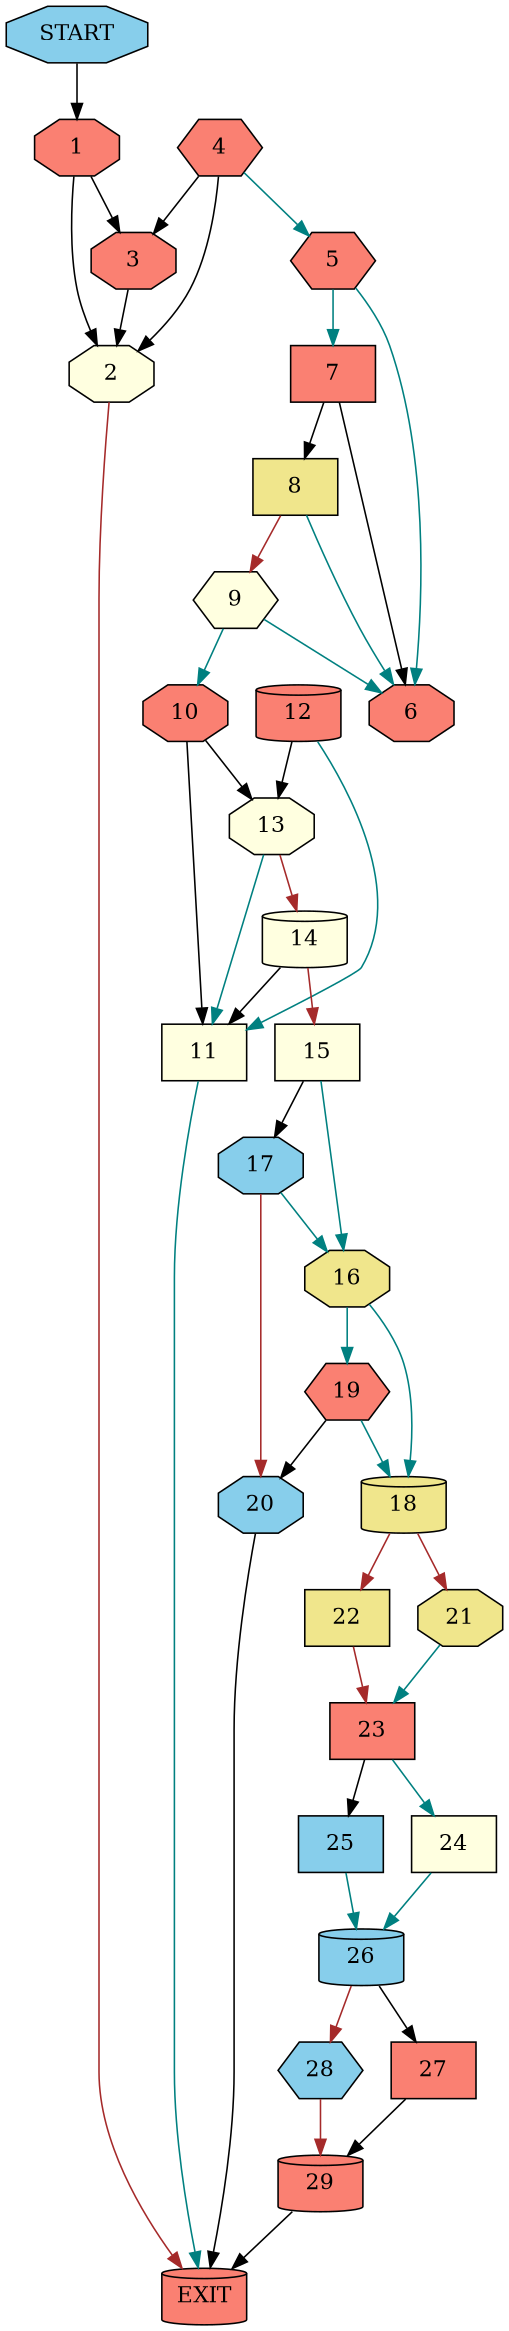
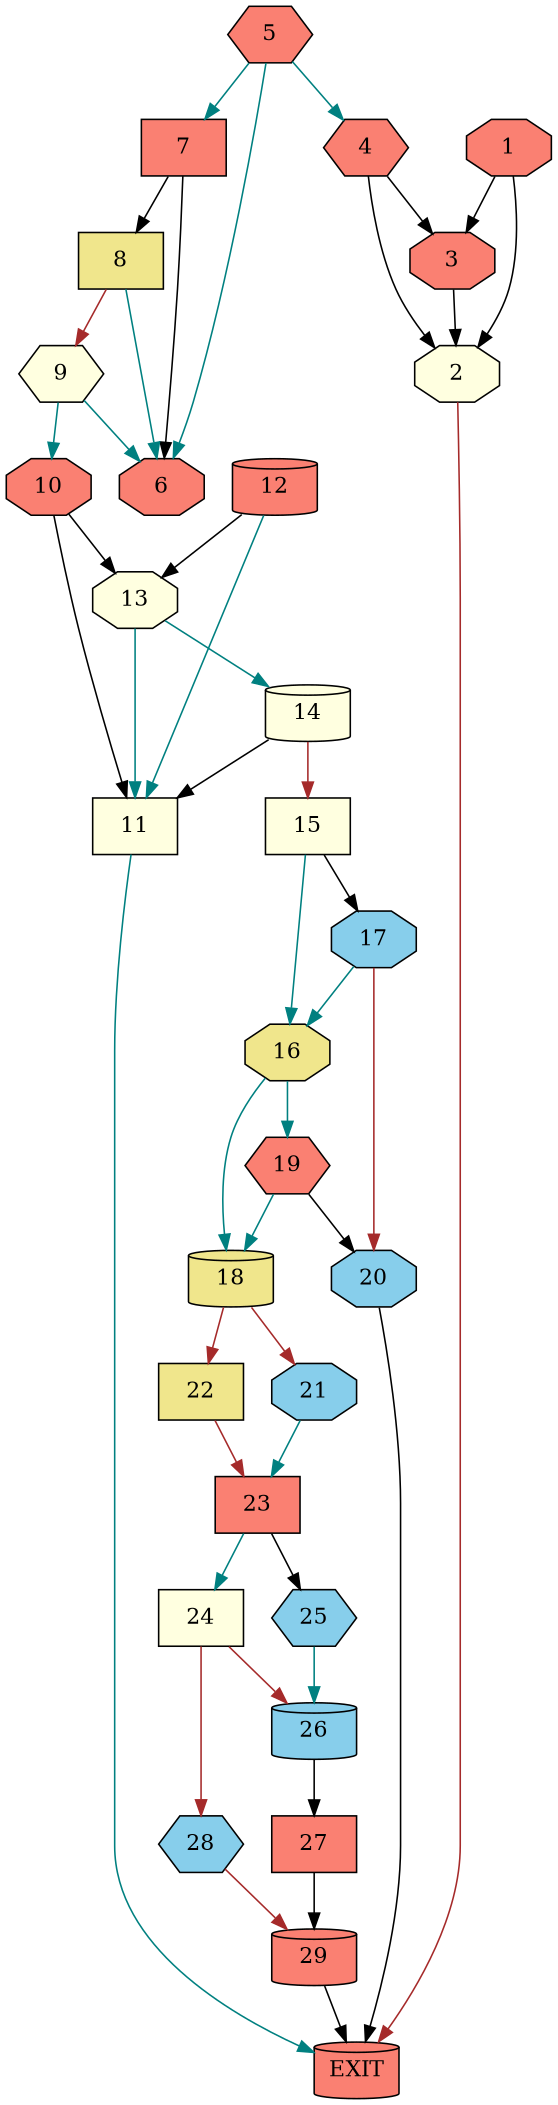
(77, 35) -> none
(271, 199) -> (312, 85)
(286, 875) -> (217, 654)
(460, 1618) -> (314, 1392)
(341, 1844) -> (314, 1618)
(413, 1895) -> (252, 1669)
(344, 2007) -> (201, 1723)
